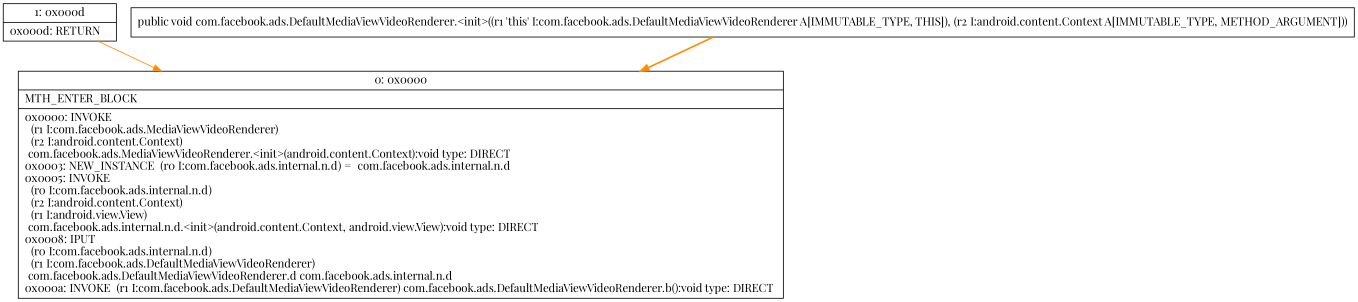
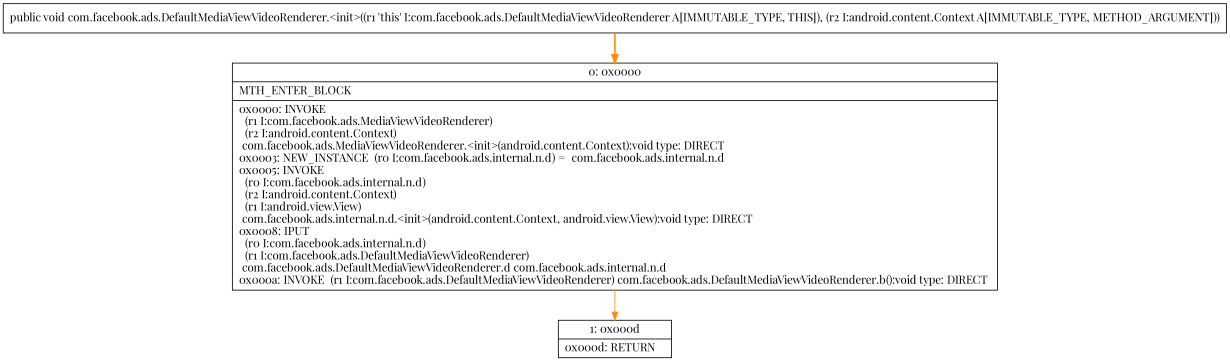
(126, 54) -> (615, 301)
